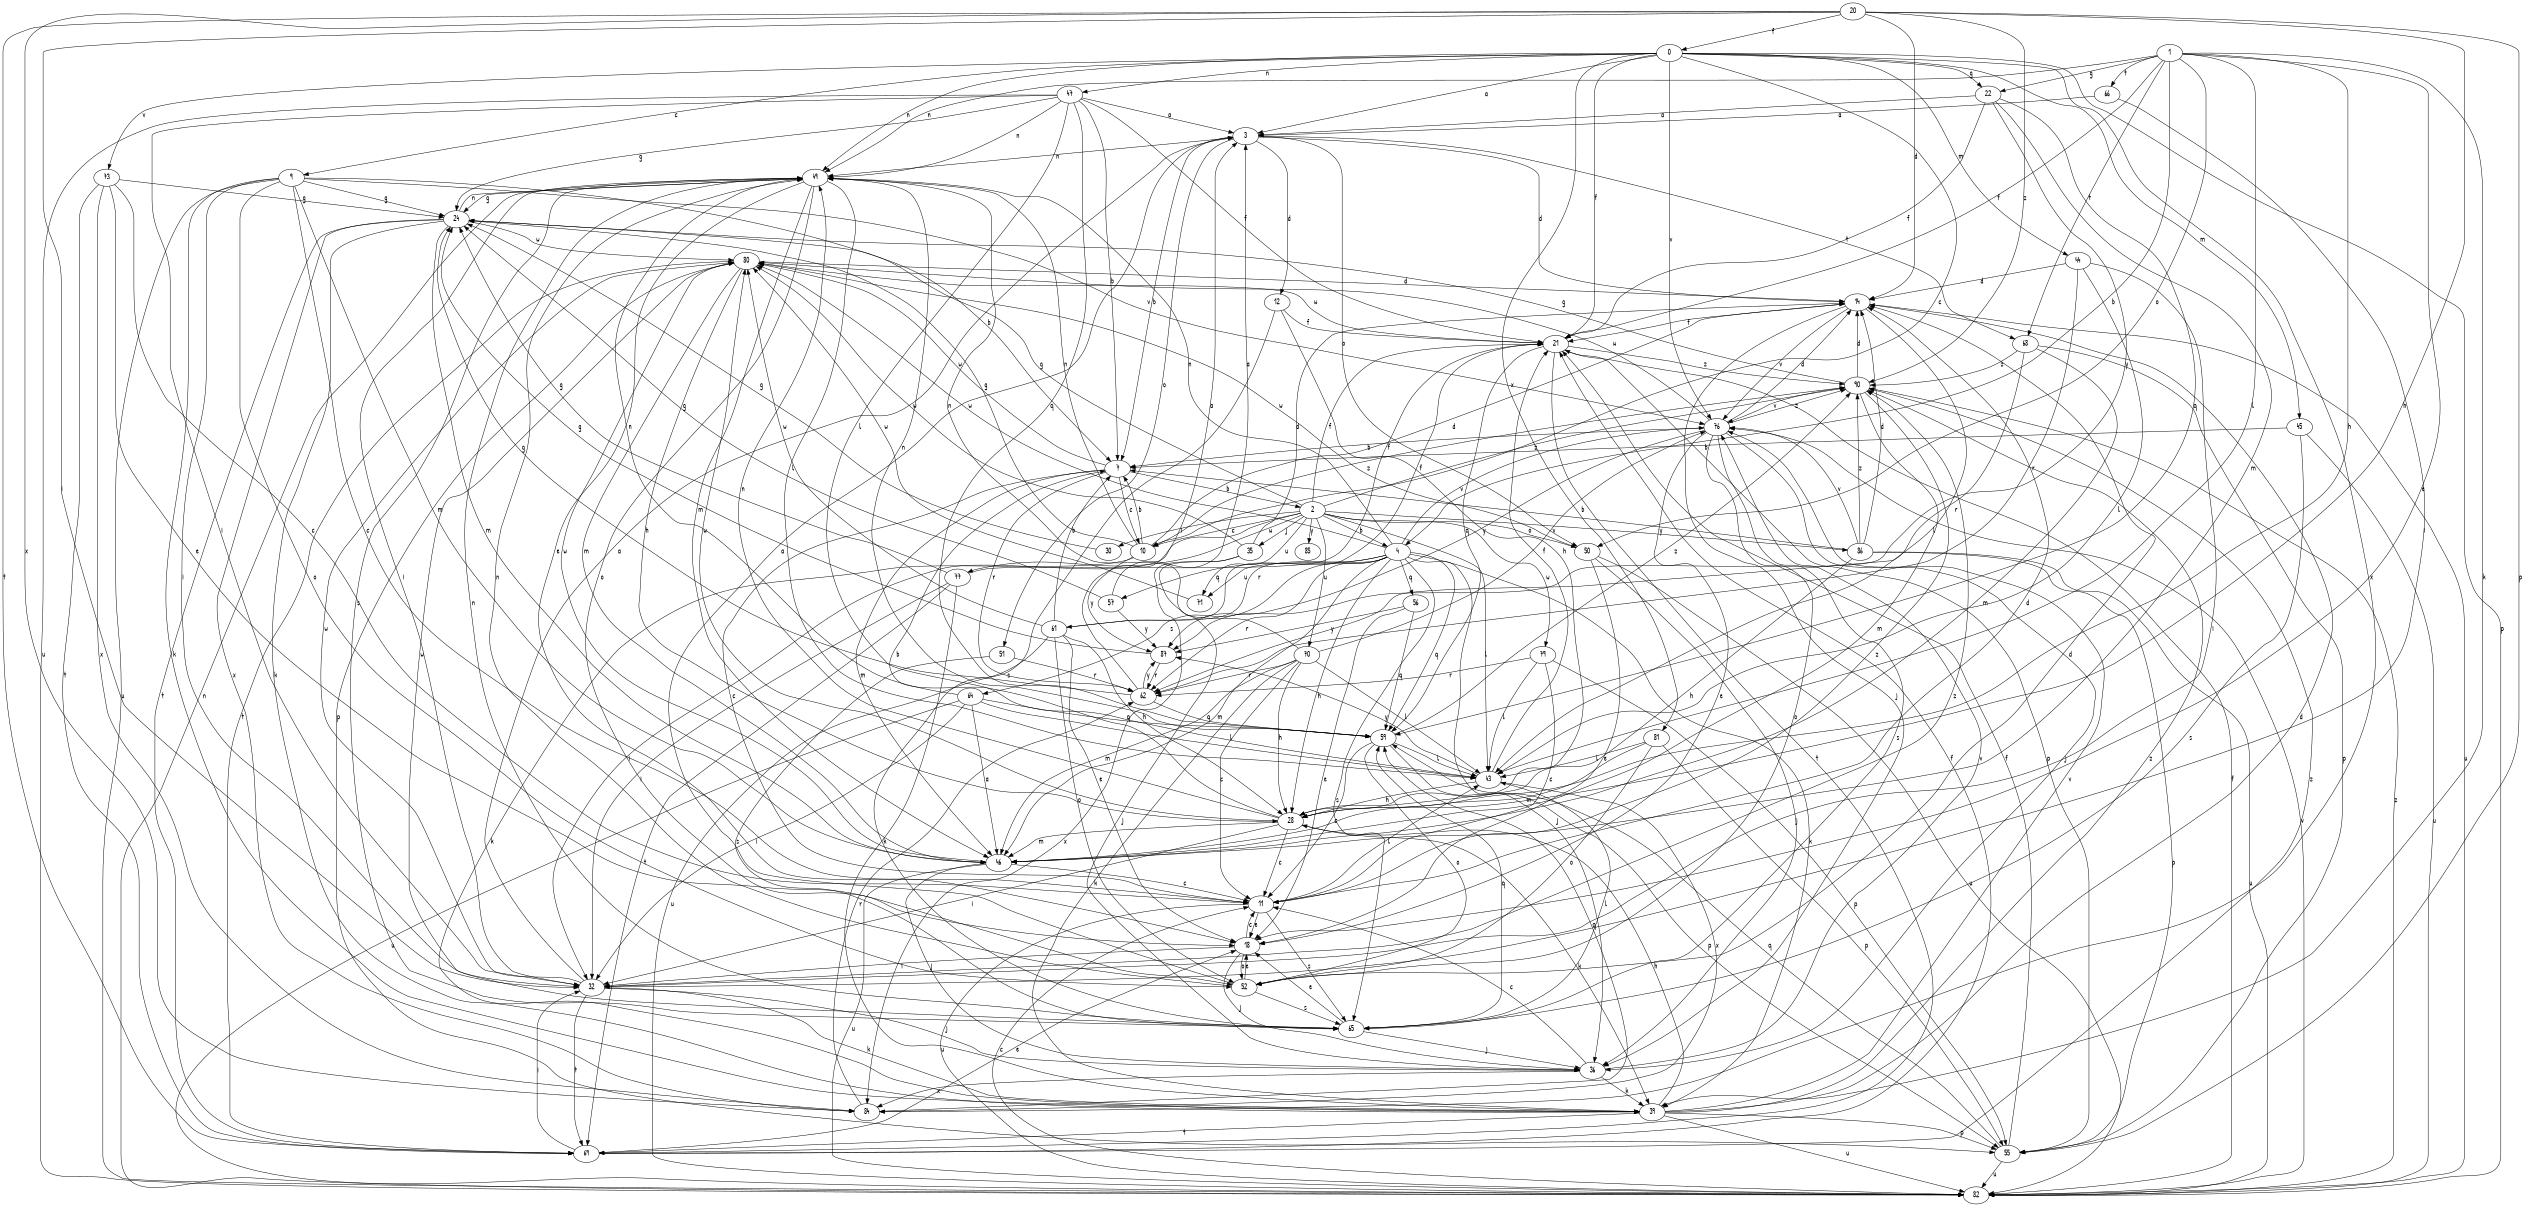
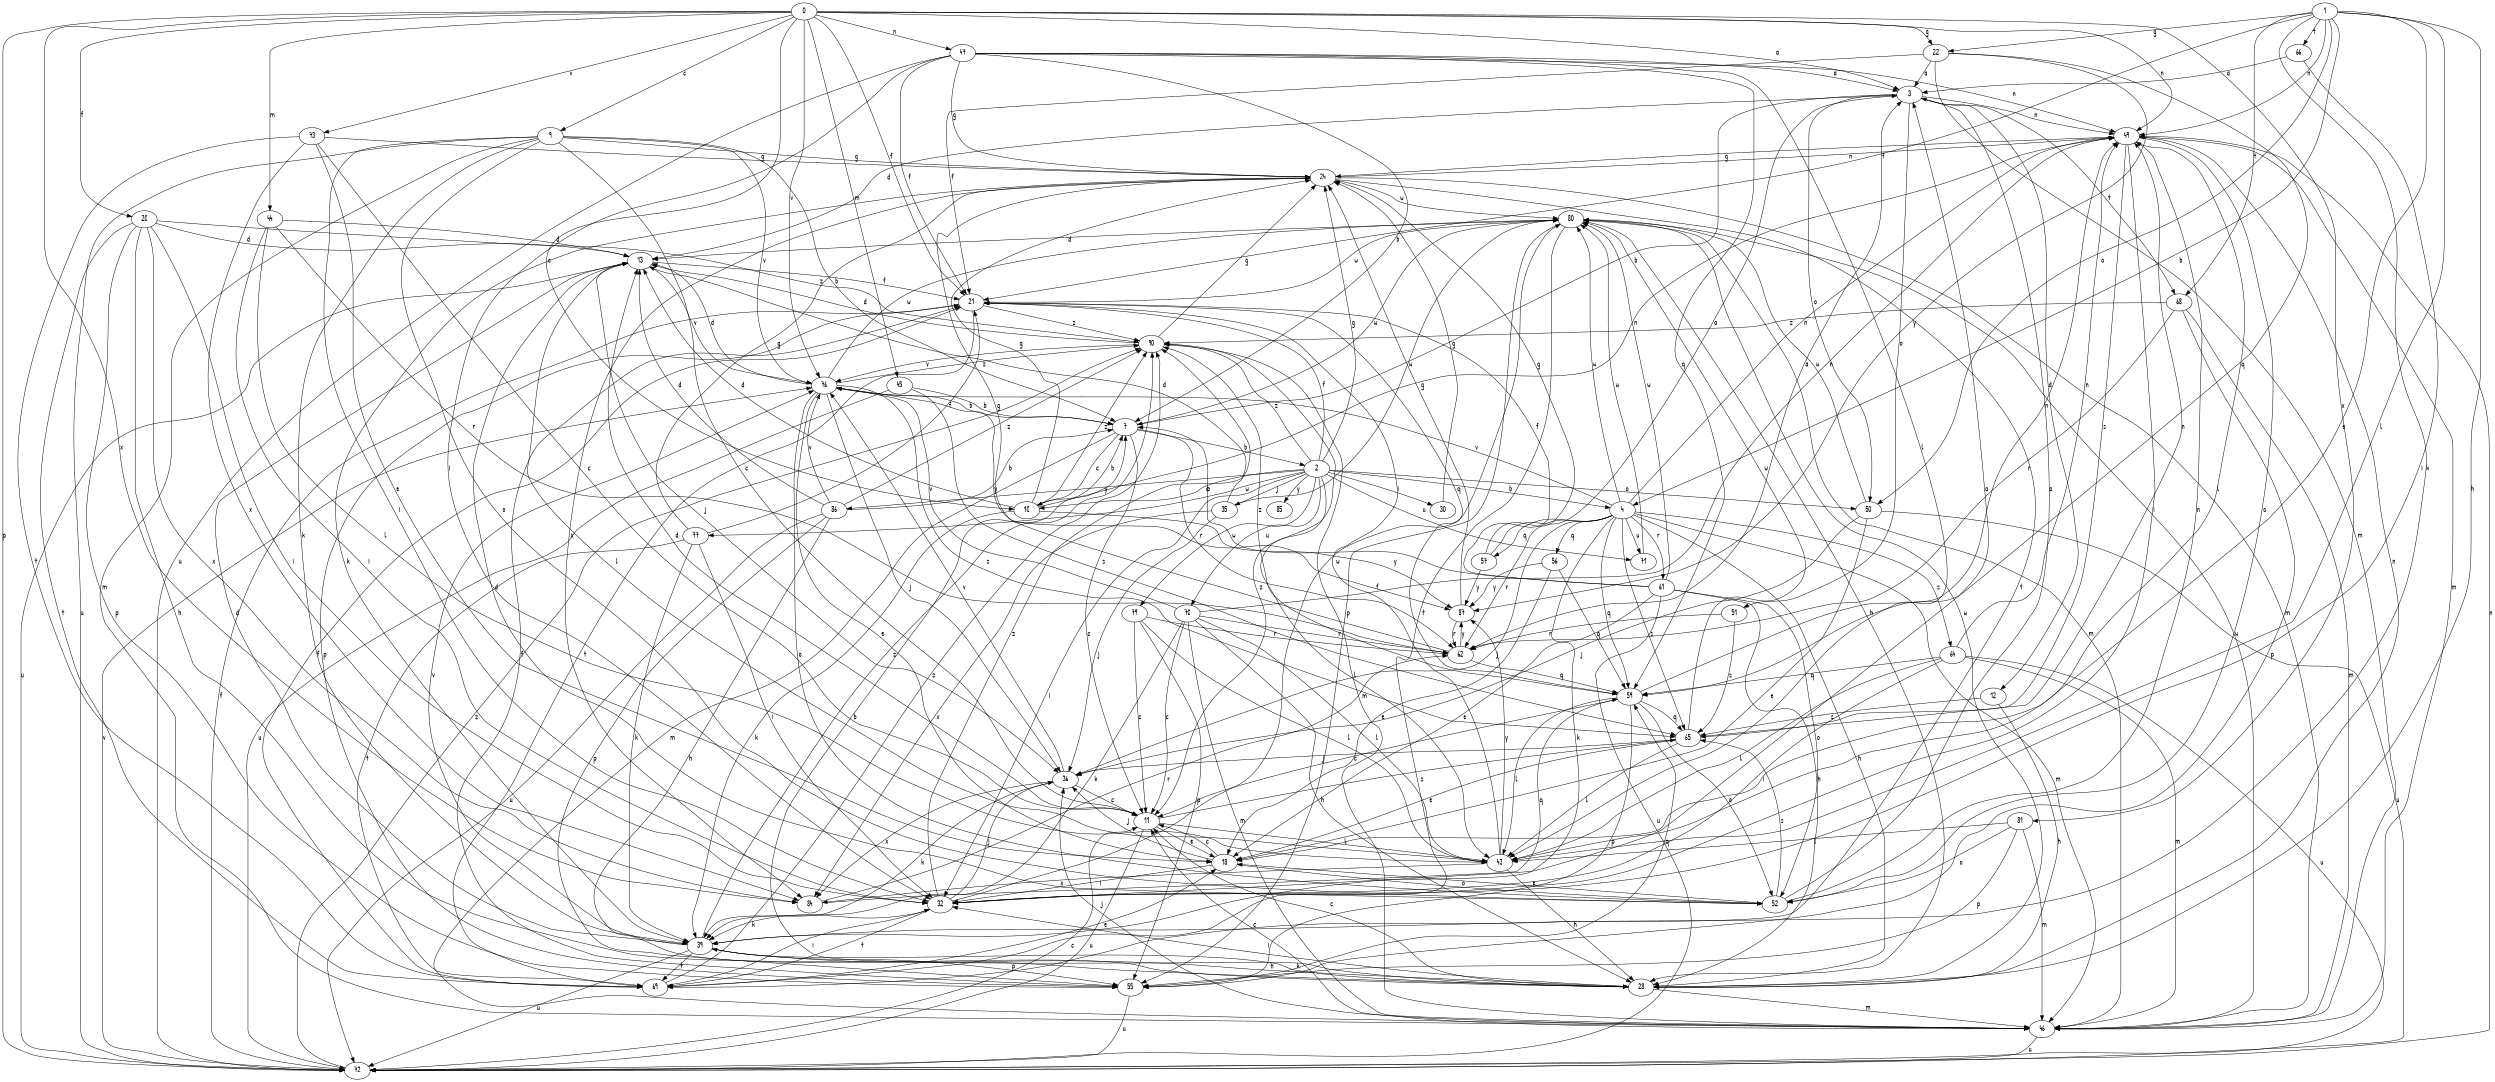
(1764, 32) -> (339, 21)
(1857, 302) -> (640, 261)
(1382, 336) -> none
(606, 733) -> none
(987, 780) -> (2178, 842)
(1502, 927) -> (1661, 712)
(1976, 1195) -> (357, 1071)
